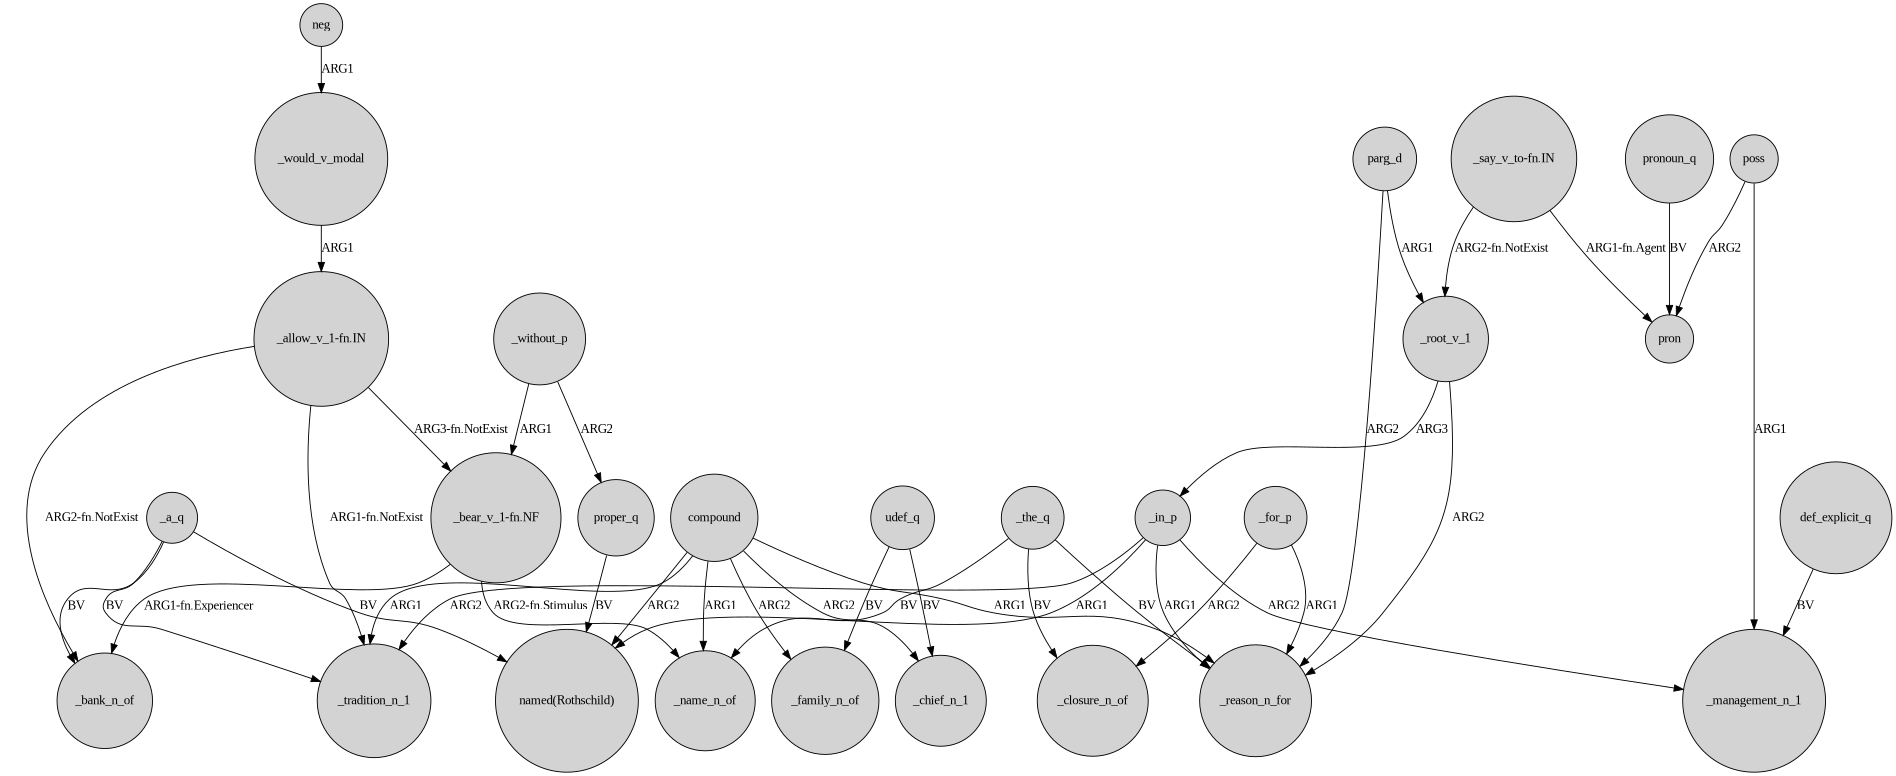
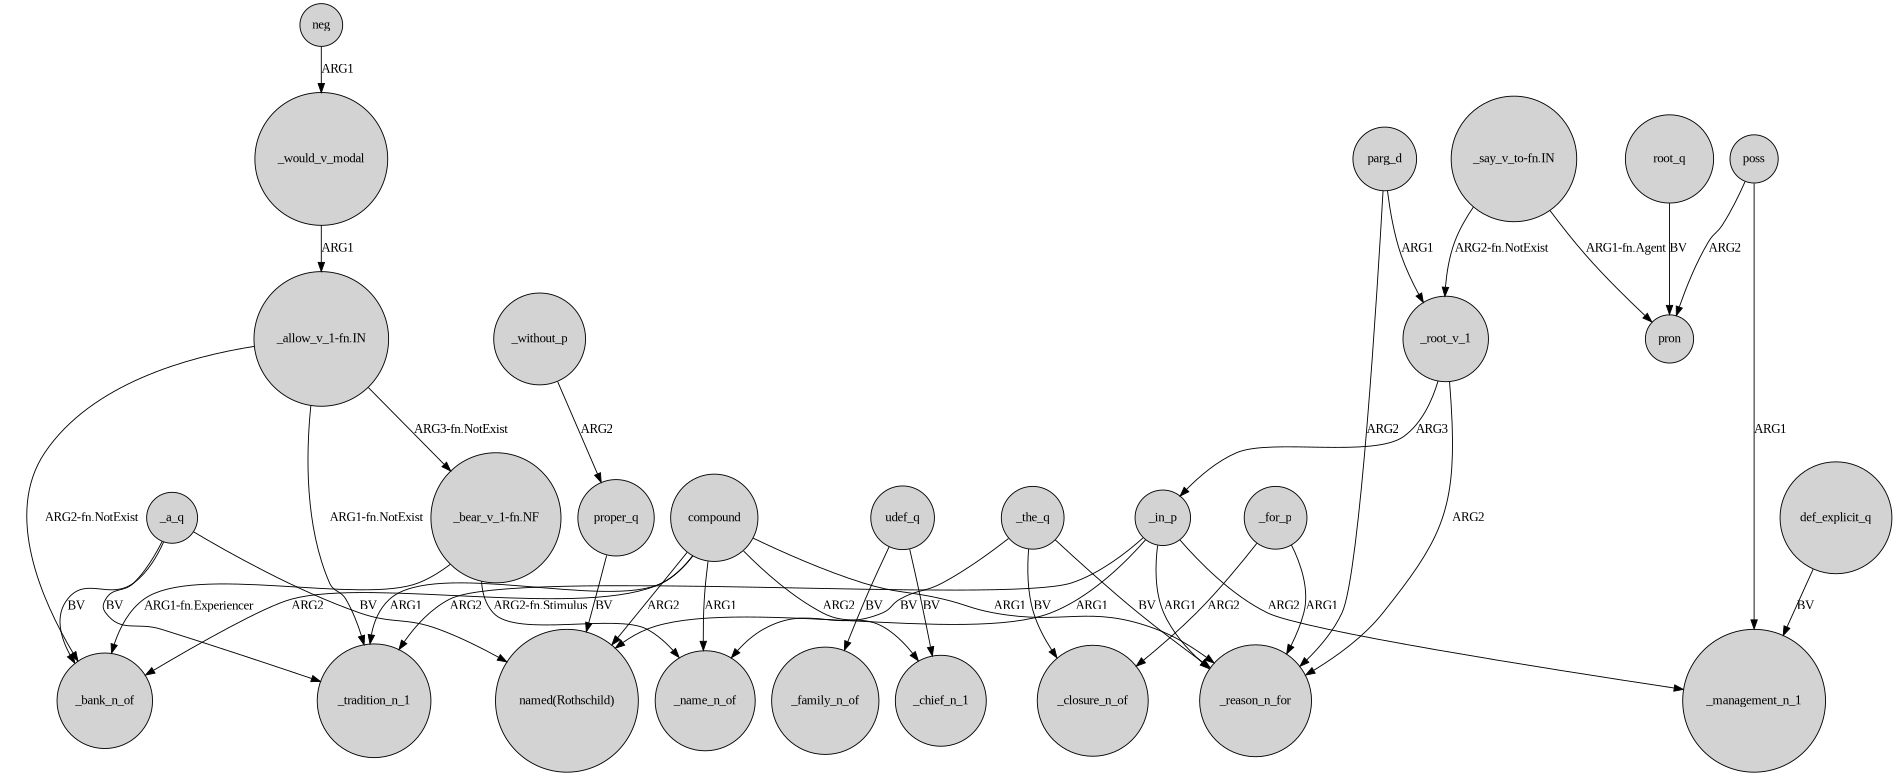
(1670, 159) -> (1670, 159)
(521, 415) -> none
(755, 607) -> (420, 594)
